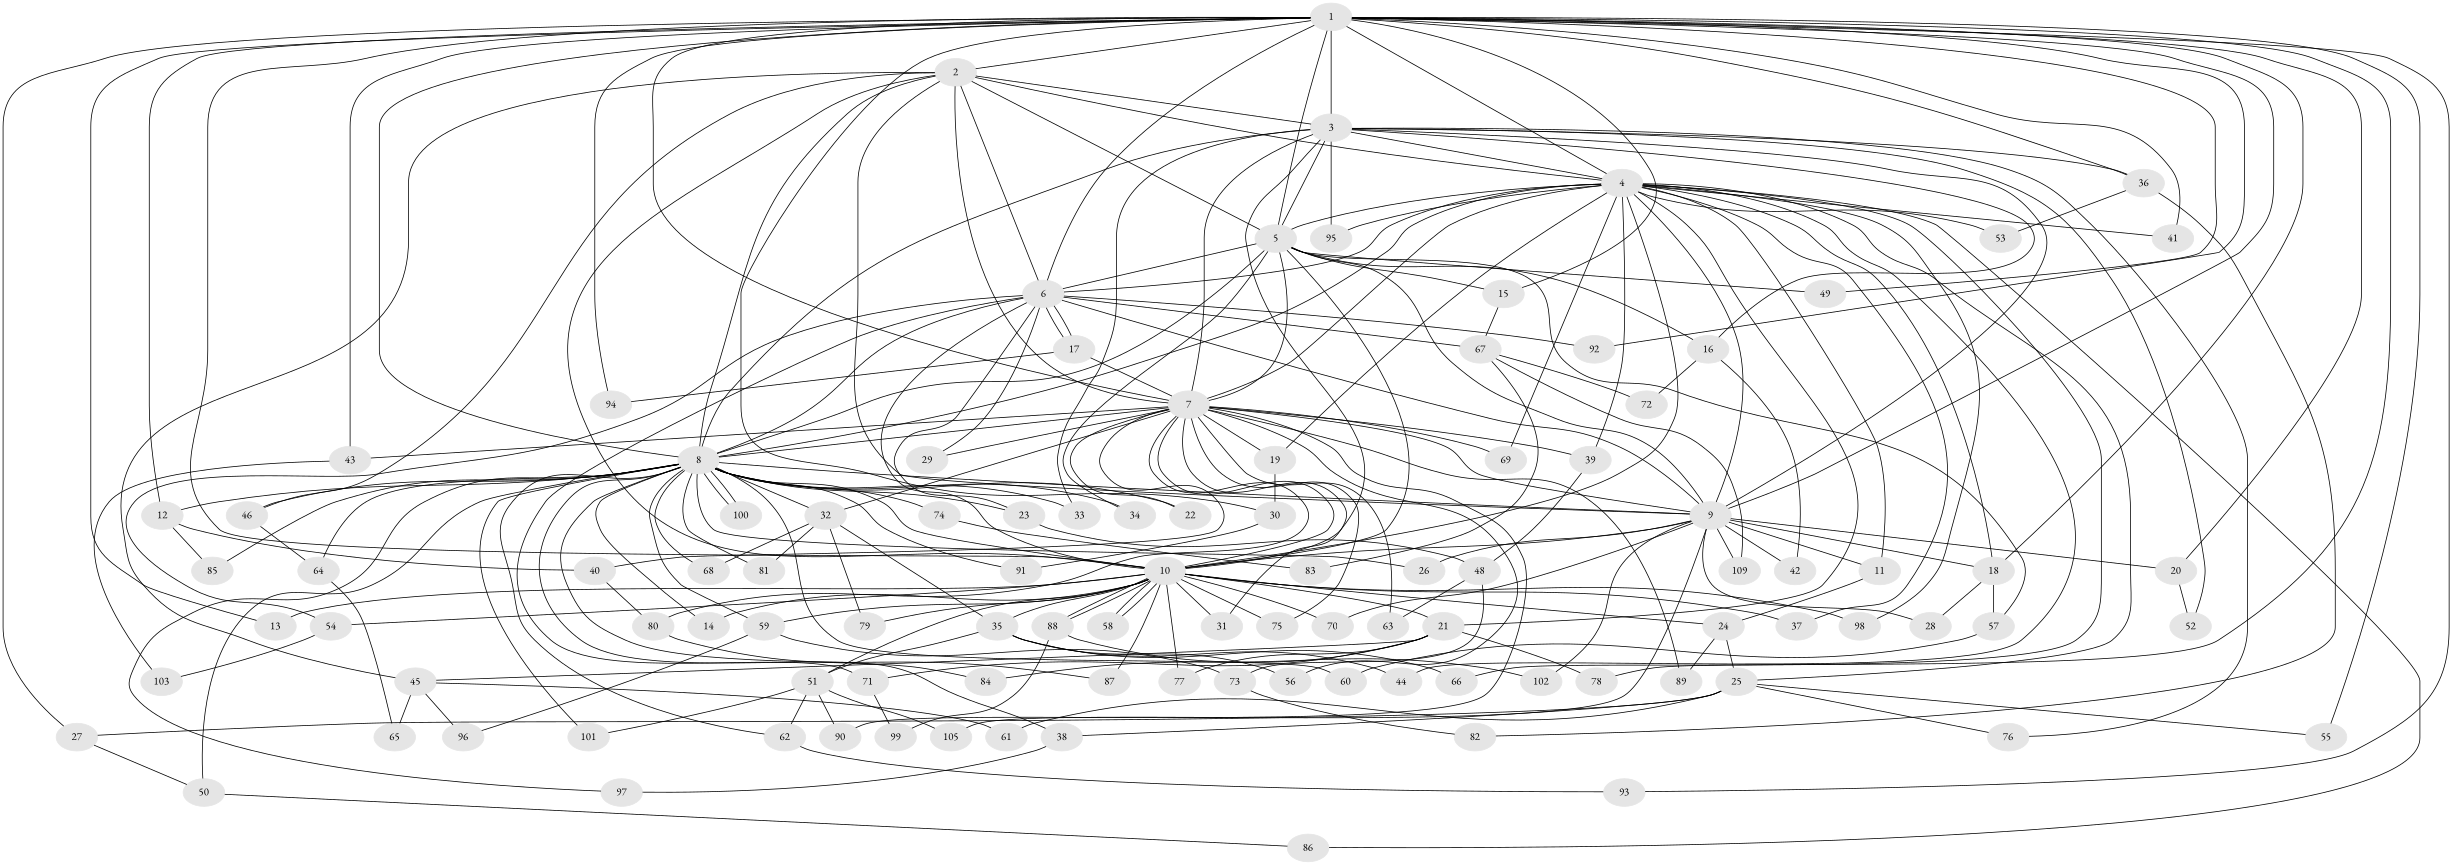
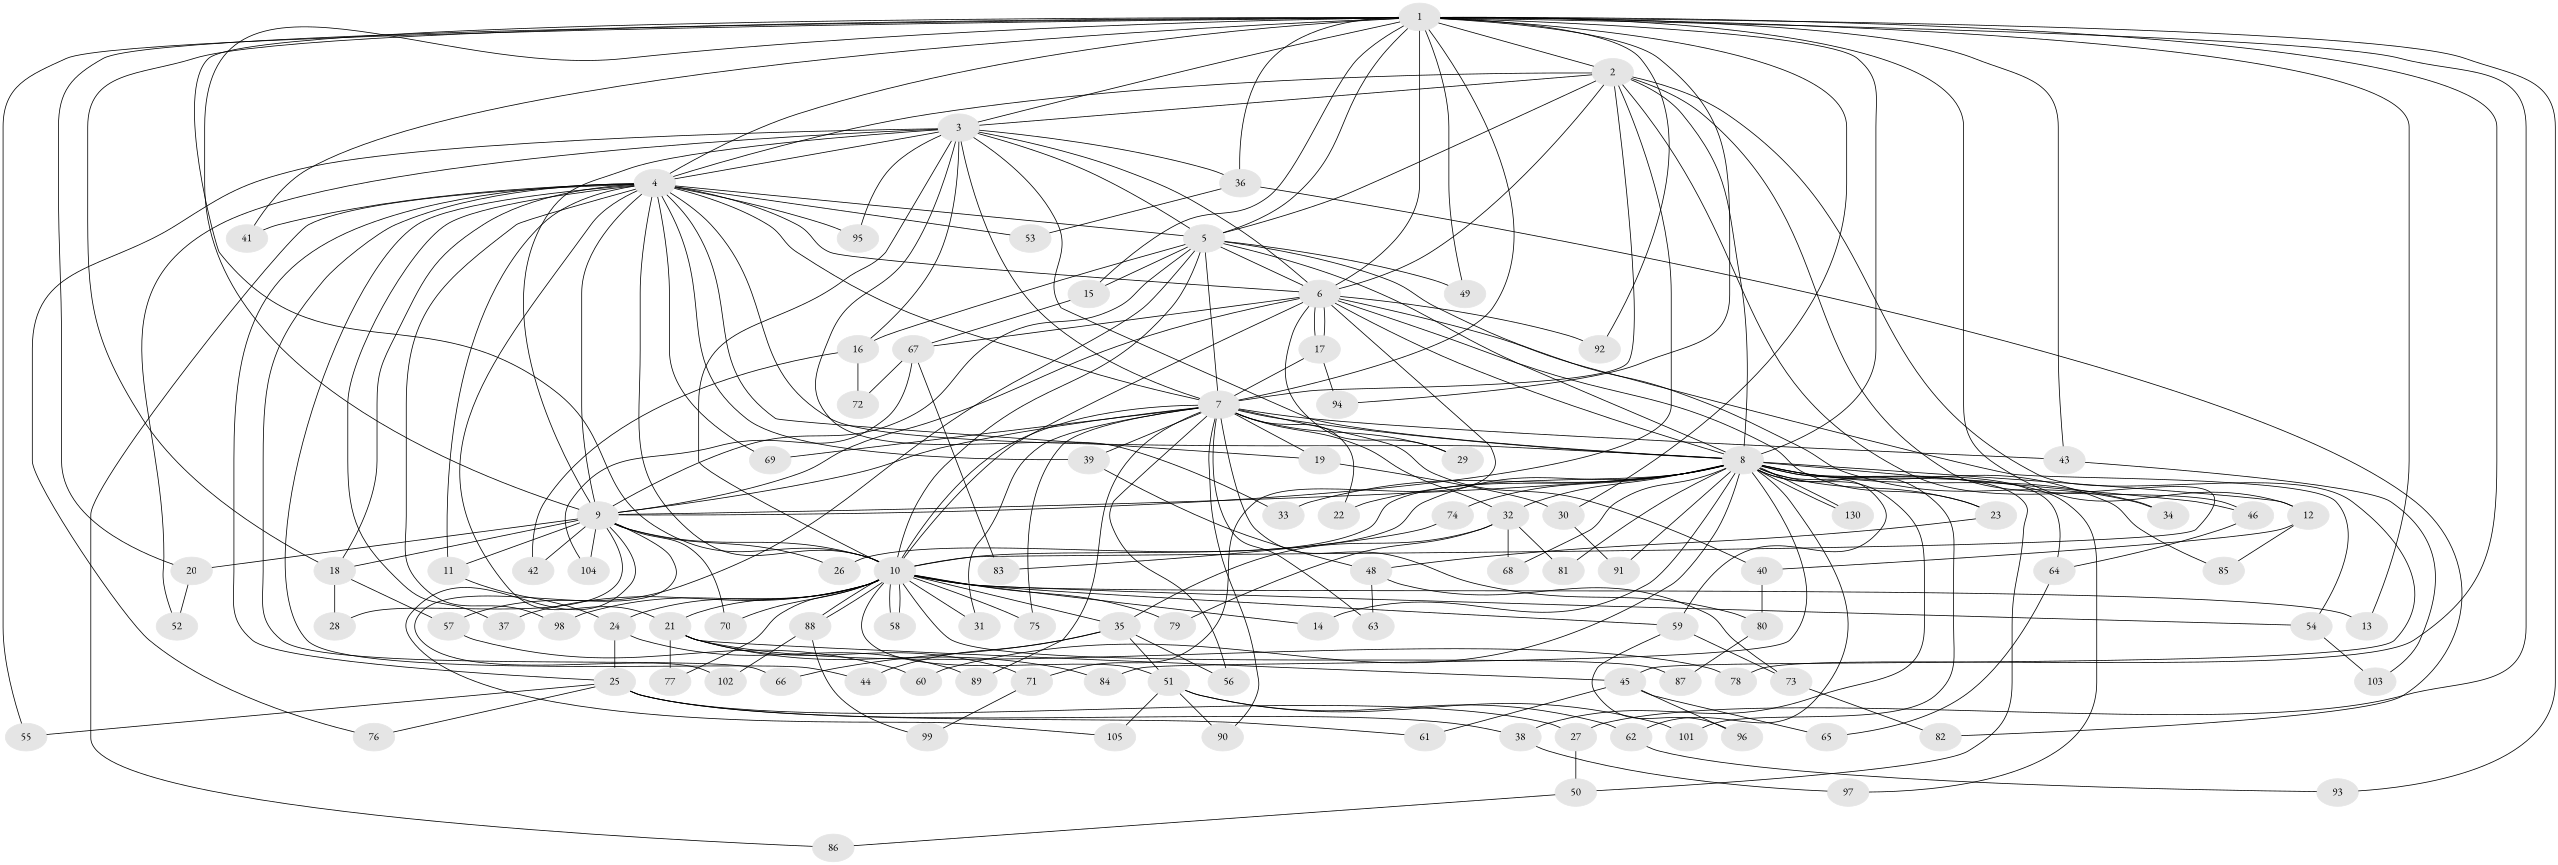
none -> (1155, 182)
(741, 516) -> (1853, 516)
(1740, 571) -> (589, 571)
